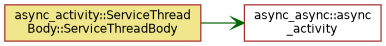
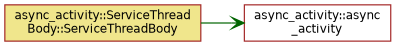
(313, 23) -> (318, 23)
